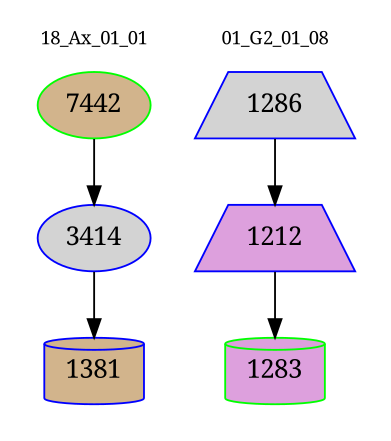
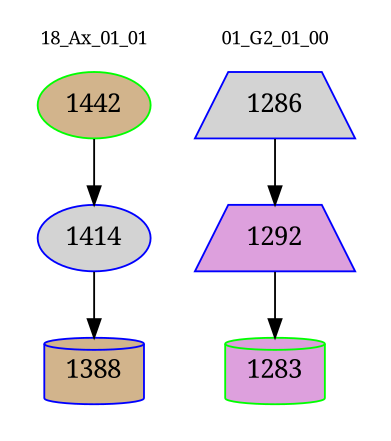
(275, 40) -> (275, 40)
(94, 105) -> (94, 105)
(94, 238) -> (94, 238)
(275, 238) -> (275, 238)
(94, 371) -> (94, 371)
